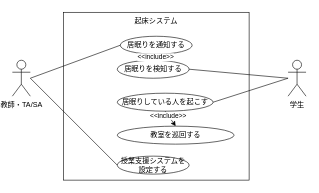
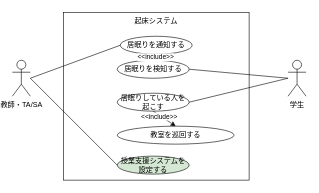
(165, 102) -> (153, 102)
(153, 165) -> (153, 165)
